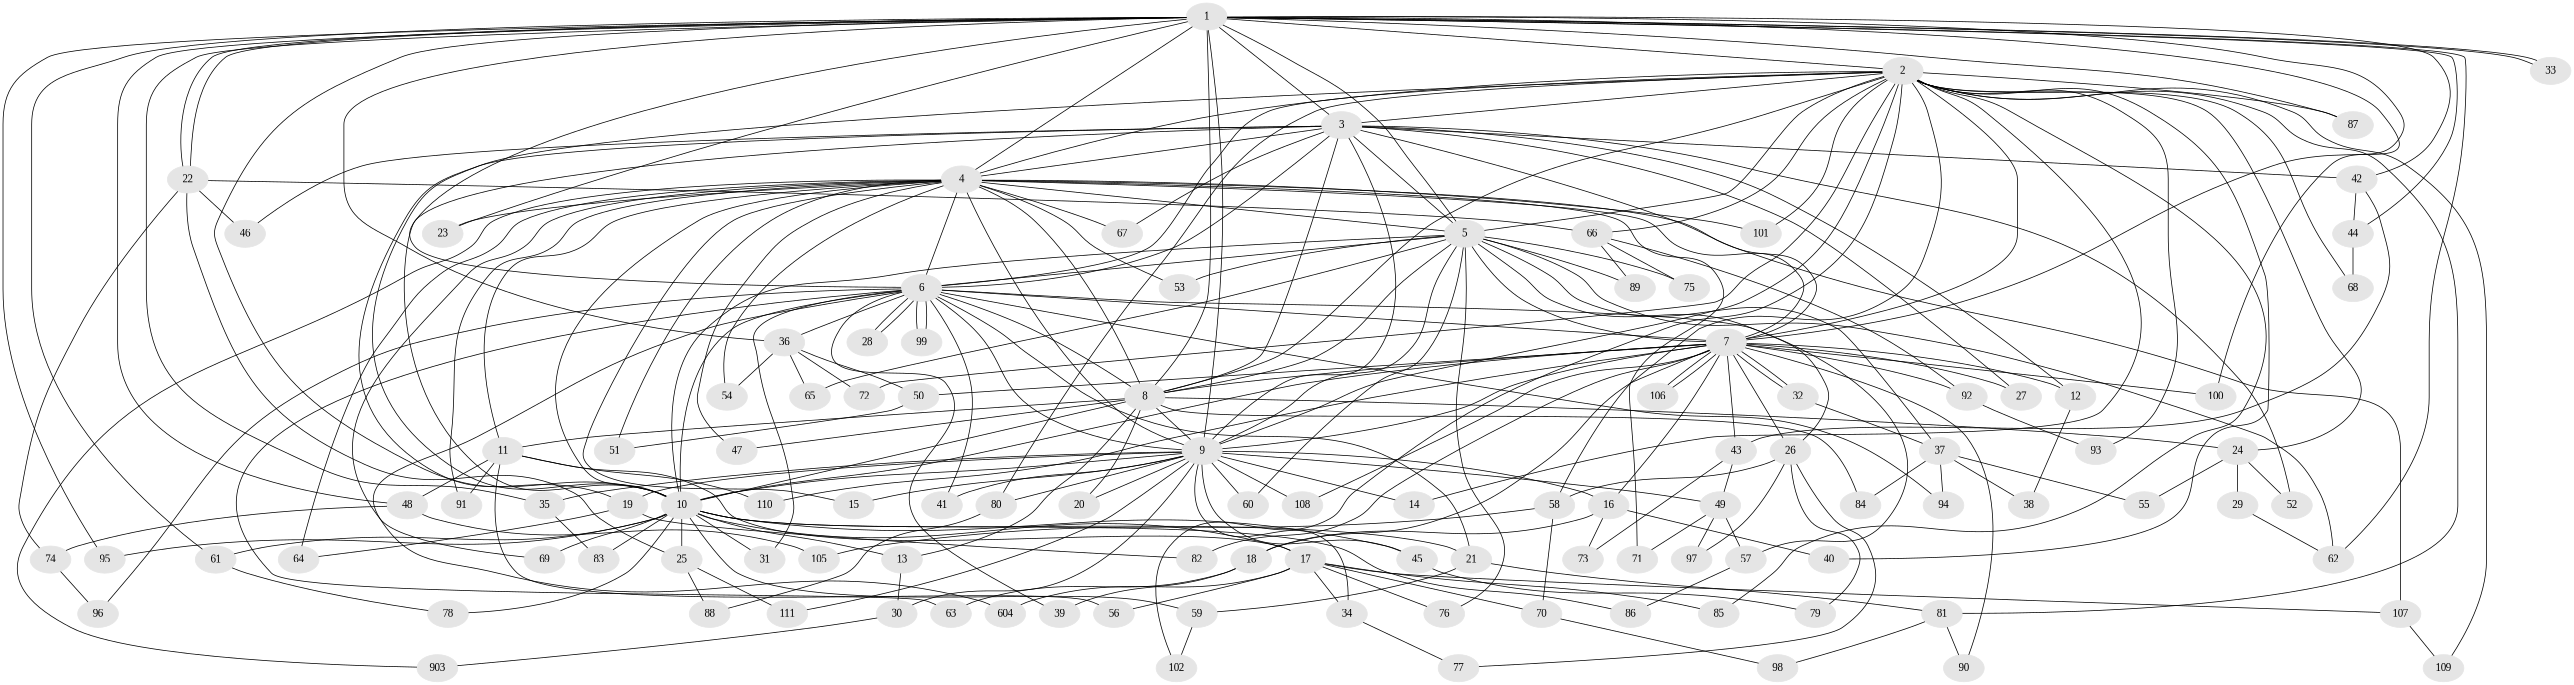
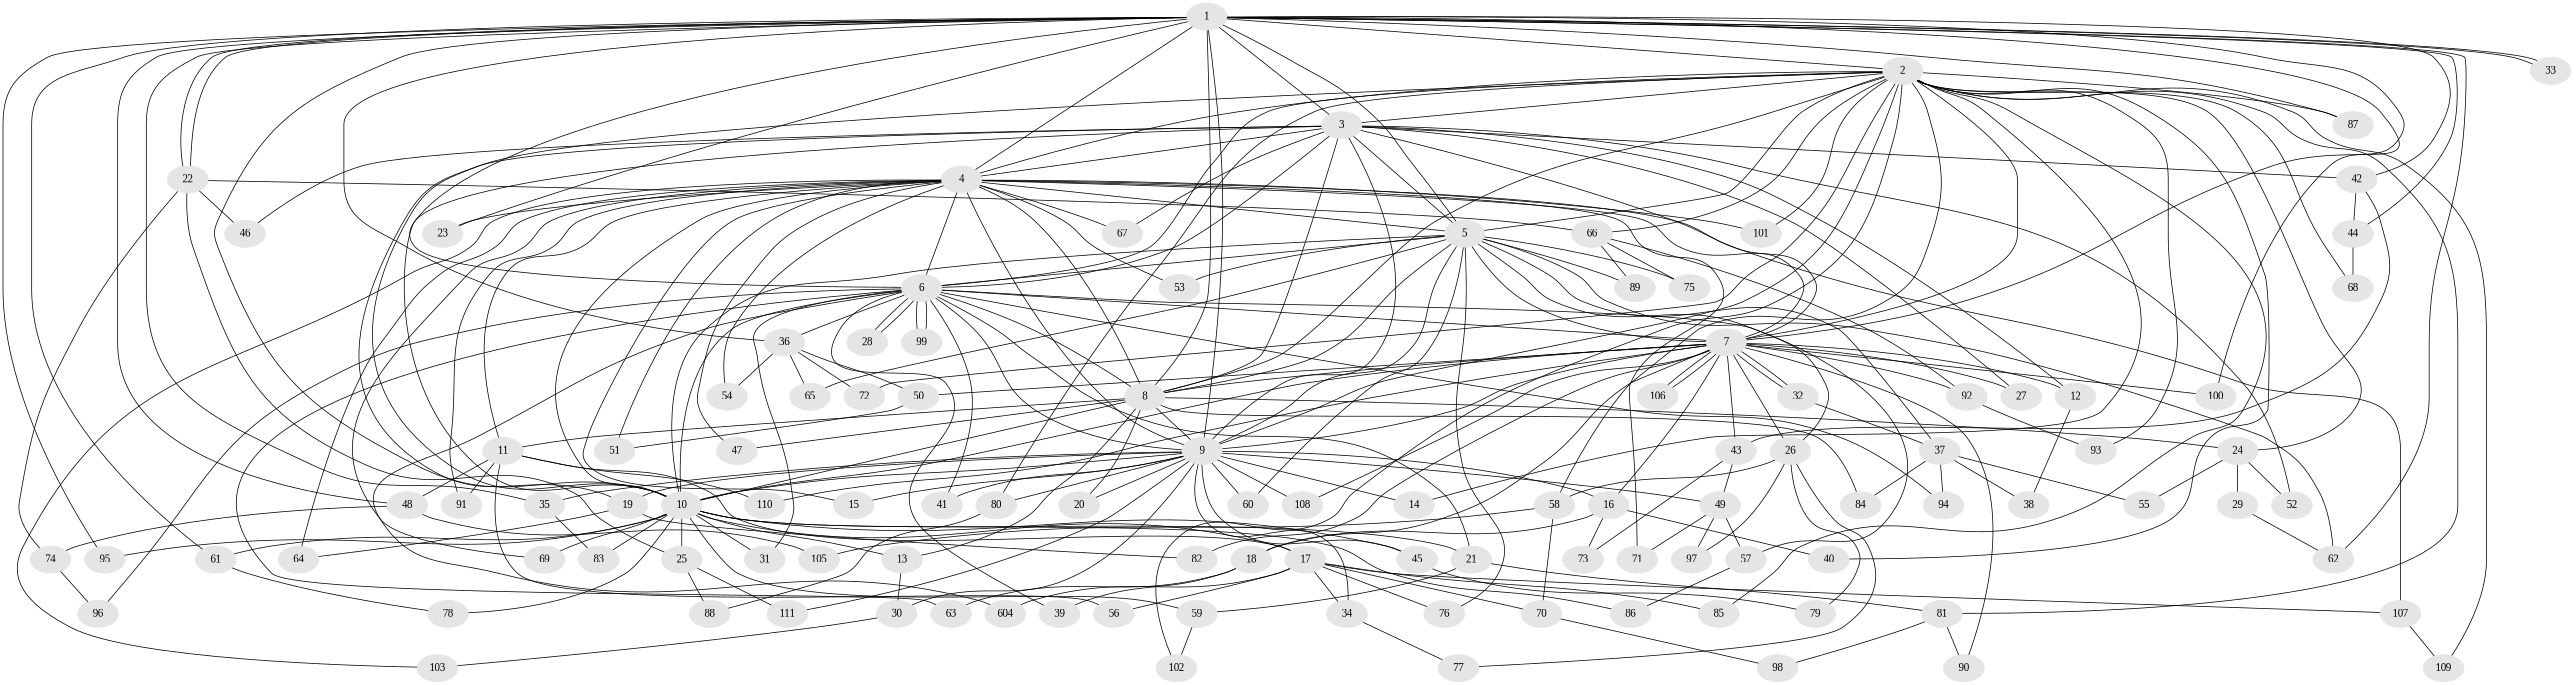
(437, 668) -> (437, 668)
